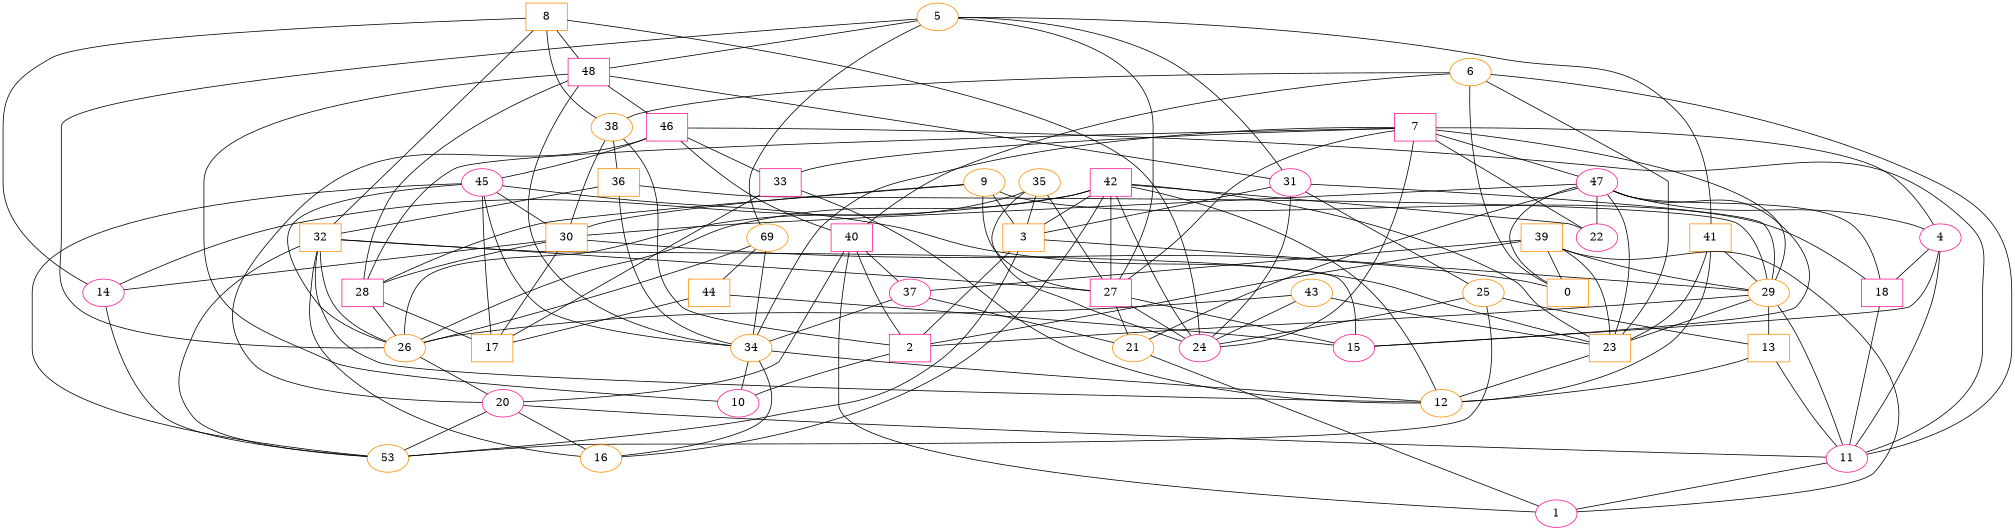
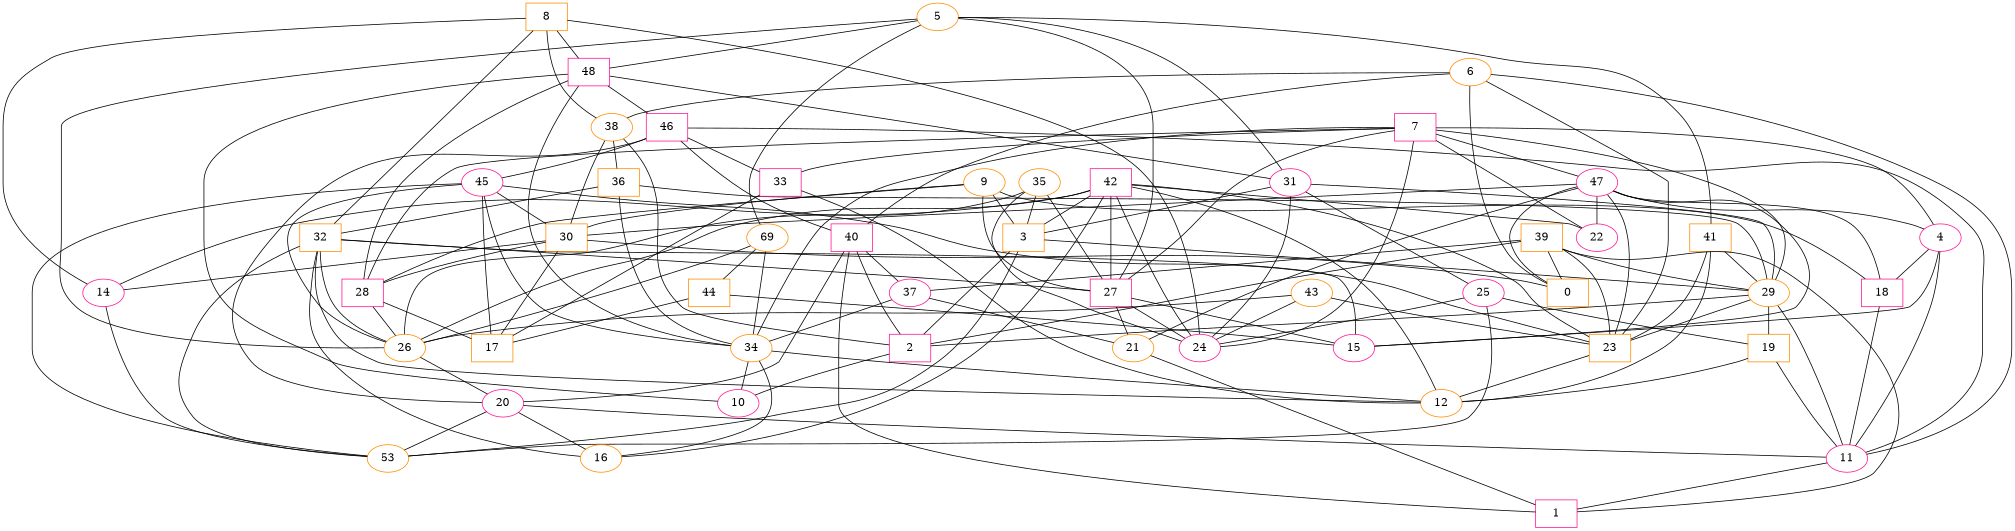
(1484, 293) -> (1484, 293)
(1769, 348) -> (1769, 348)
(1556, 514) -> (1556, 514)
